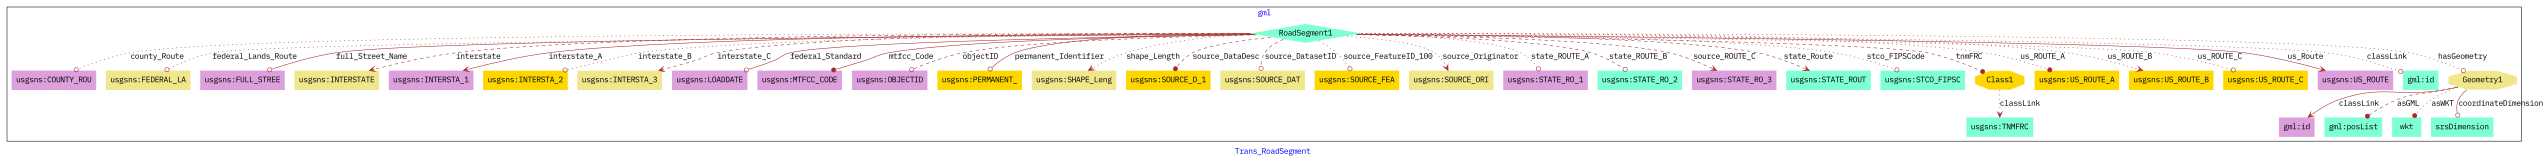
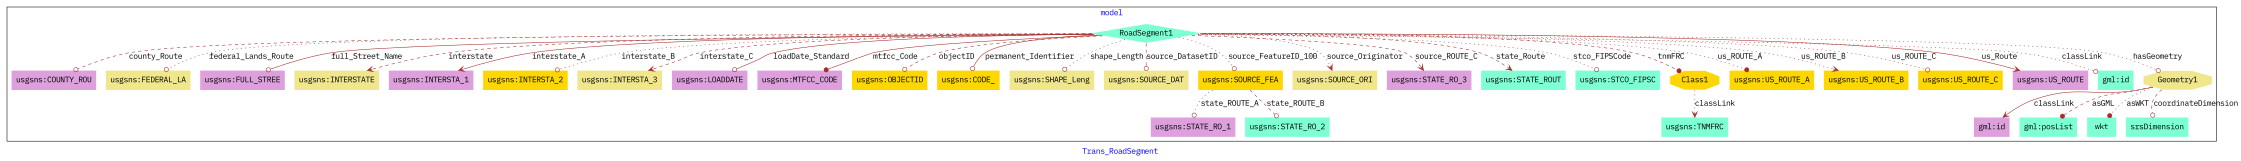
(1264, 13) -> (1112, 13)
(663, 36) -> (583, 37)
(1171, 43) -> (1094, 51)
(1483, 43) -> (1201, 99)
(1526, 43) -> (1262, 102)
(826, 57) -> (811, 57)
(890, 80) -> (890, 80)
(980, 80) -> (968, 80)
(1168, 80) -> none
(2458, 100) -> (2153, 100)
